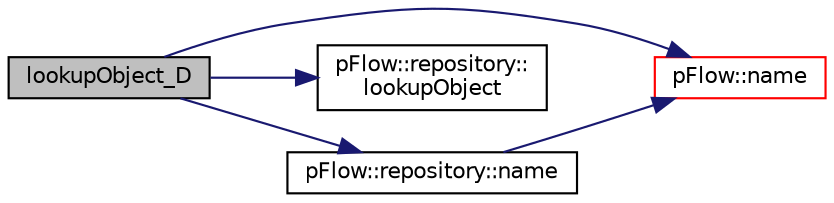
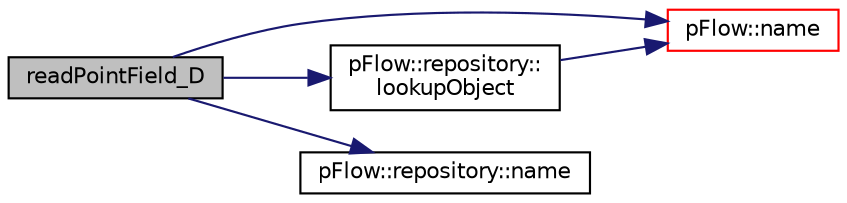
(109, 78) -> (116, 78)
(579, 129) -> (603, 53)
